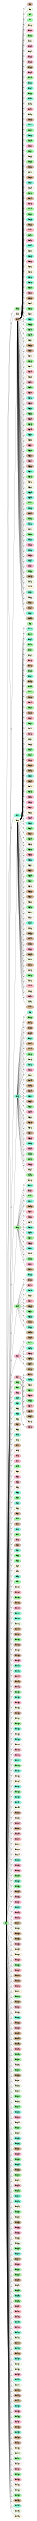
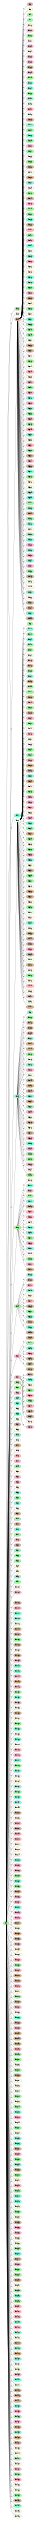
(17, 1598) -> none
